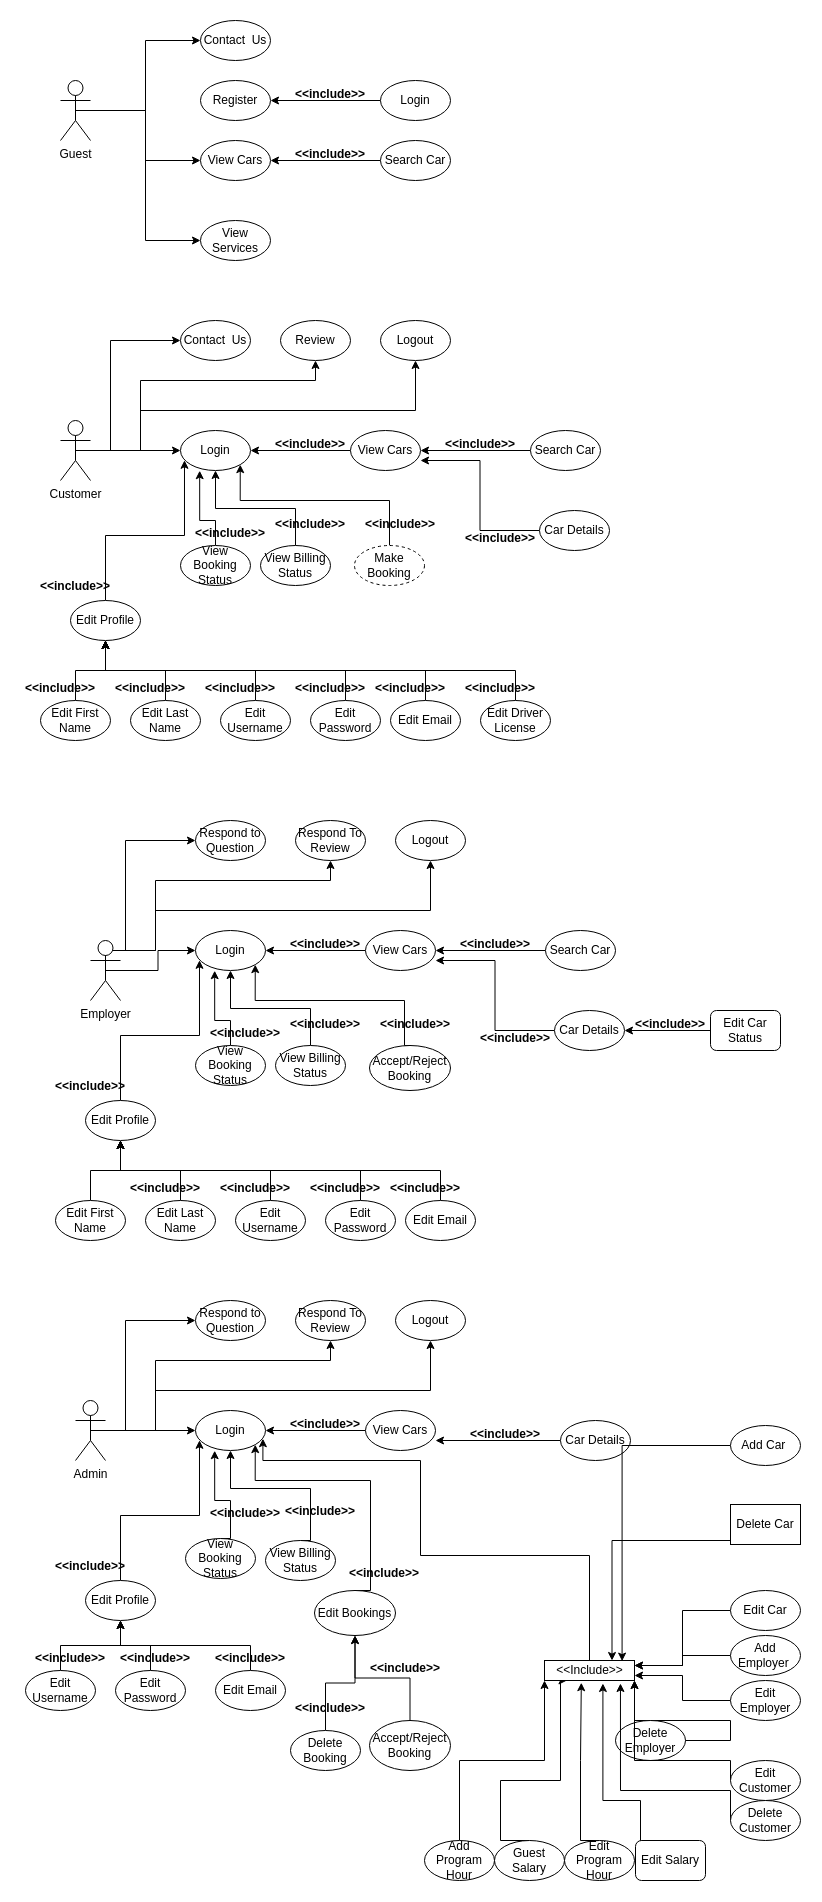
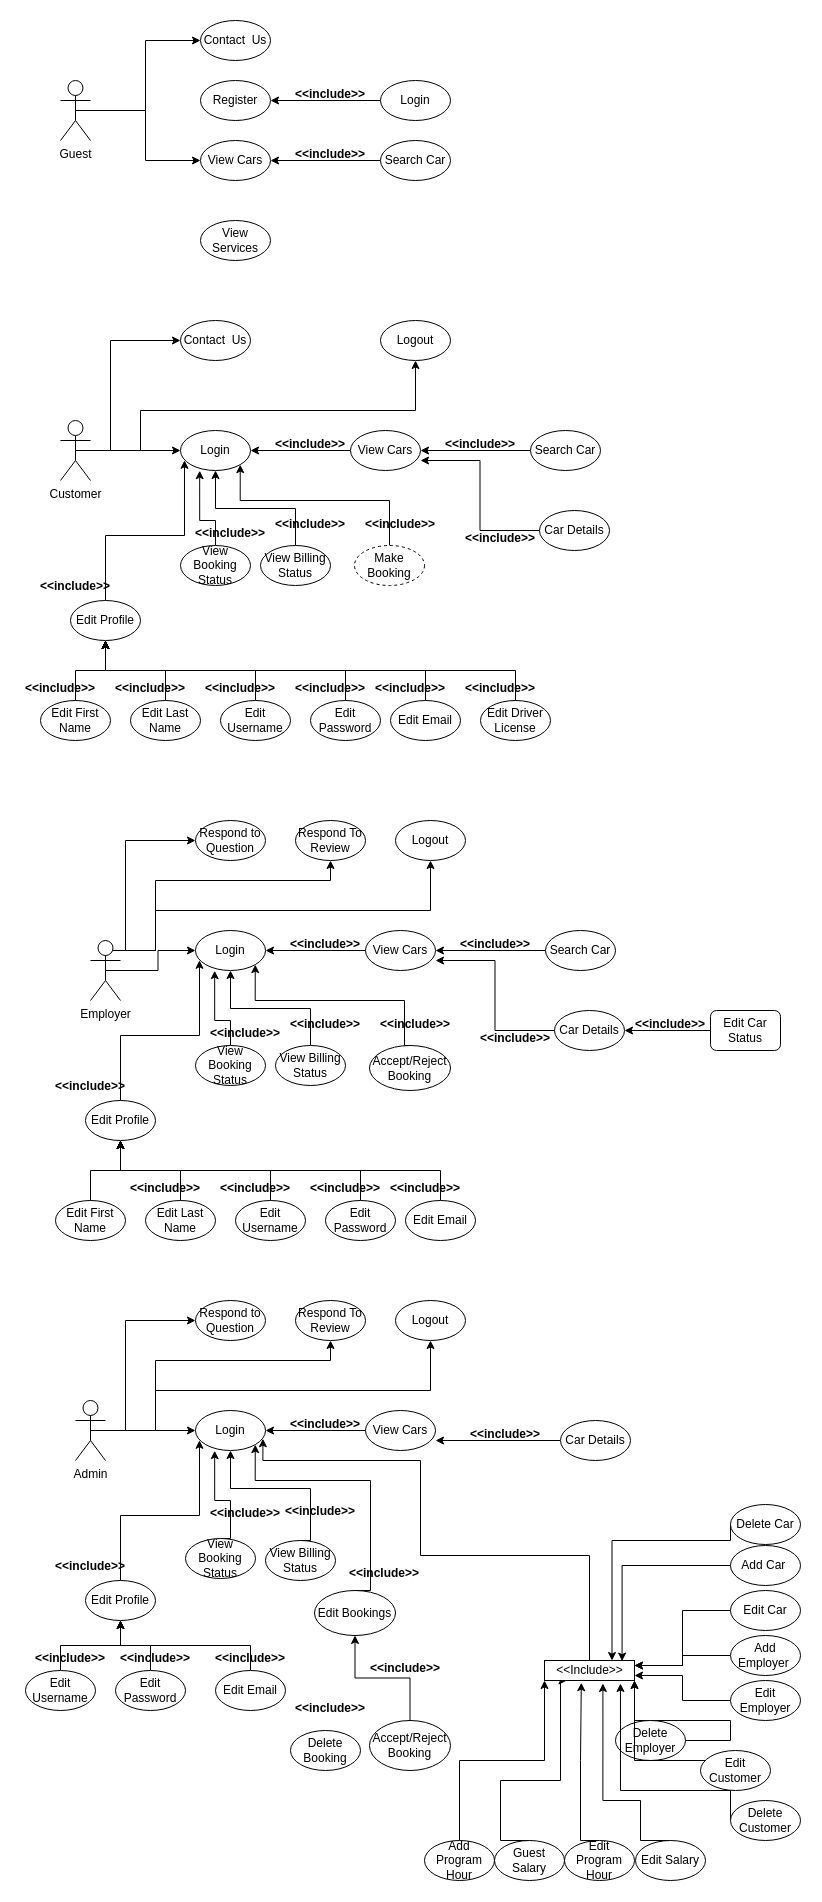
(146, 225) -> none
(316, 341) -> none
(221, 381) -> none
(766, 1446) -> (766, 1566)
(766, 1525) -> (766, 1525)
(326, 1691) -> none
(766, 1781) -> (736, 1771)
(671, 1861) -> (671, 1861)
